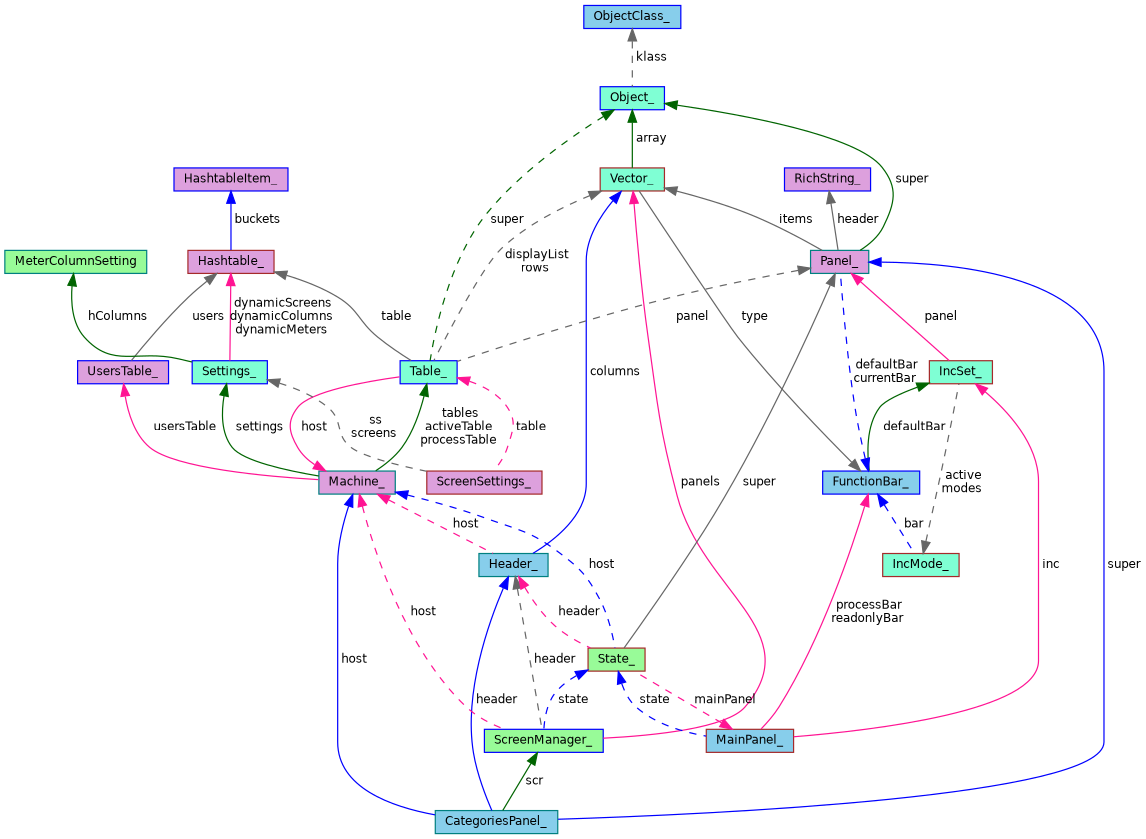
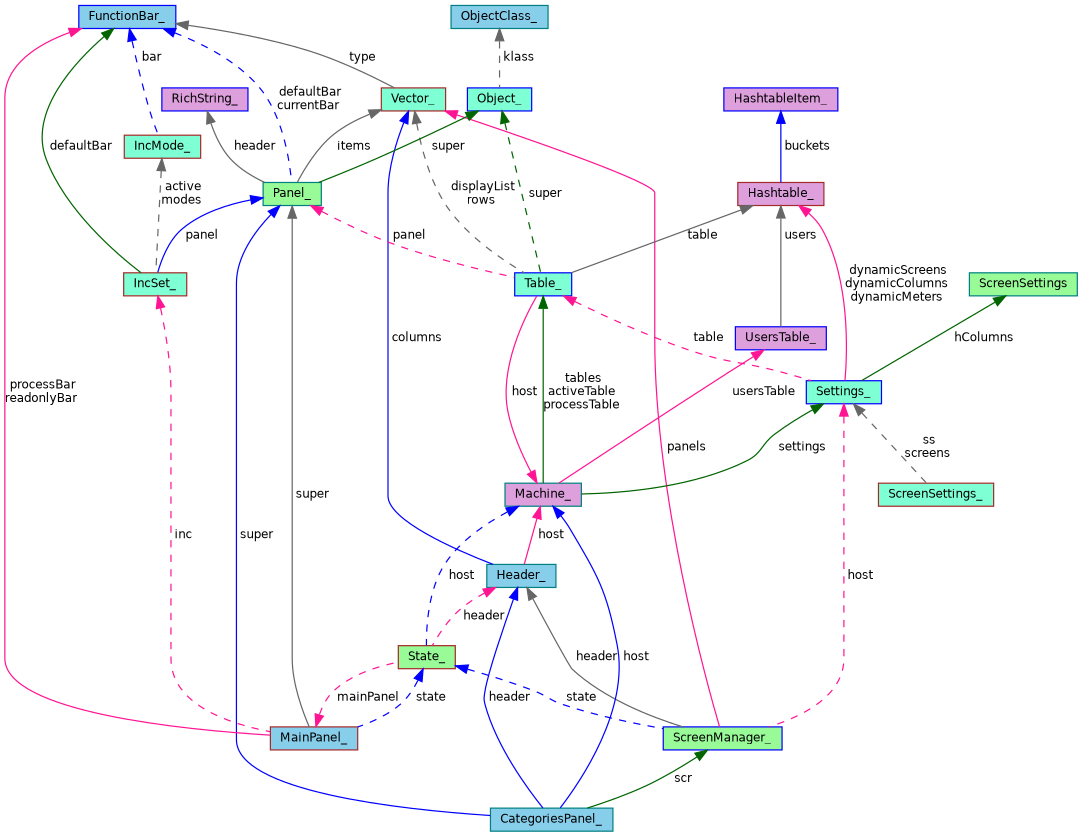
(632, 17) -> (500, 17)
(632, 145) -> none
(76, 262) -> (1023, 284)
(840, 262) -> (292, 194)
(626, 309) -> (415, 251)
(905, 321) -> (192, 222)
(512, 417) -> (690, 350)
(874, 417) -> (47, 162)
(738, 473) -> (292, 474)
(484, 483) -> (936, 495)
(441, 527) -> (531, 541)
(412, 633) -> (844, 591)
(1039, 651) -> (171, 550)
(530, 659) -> (590, 683)
